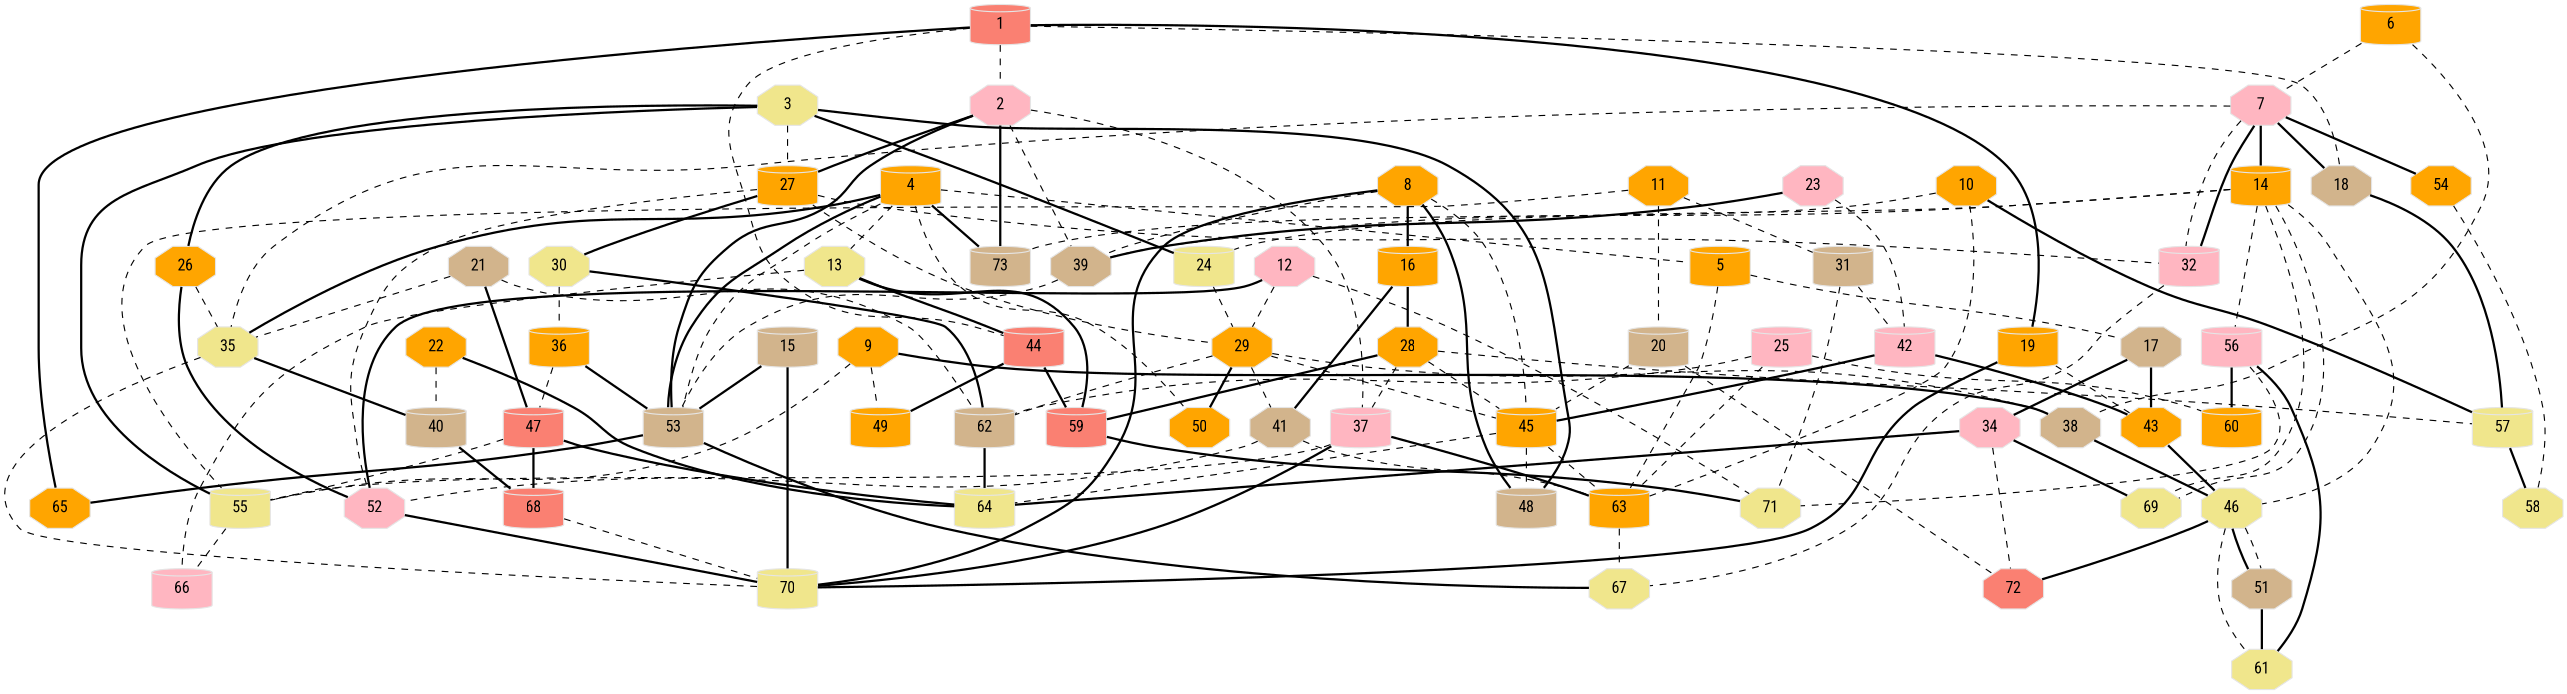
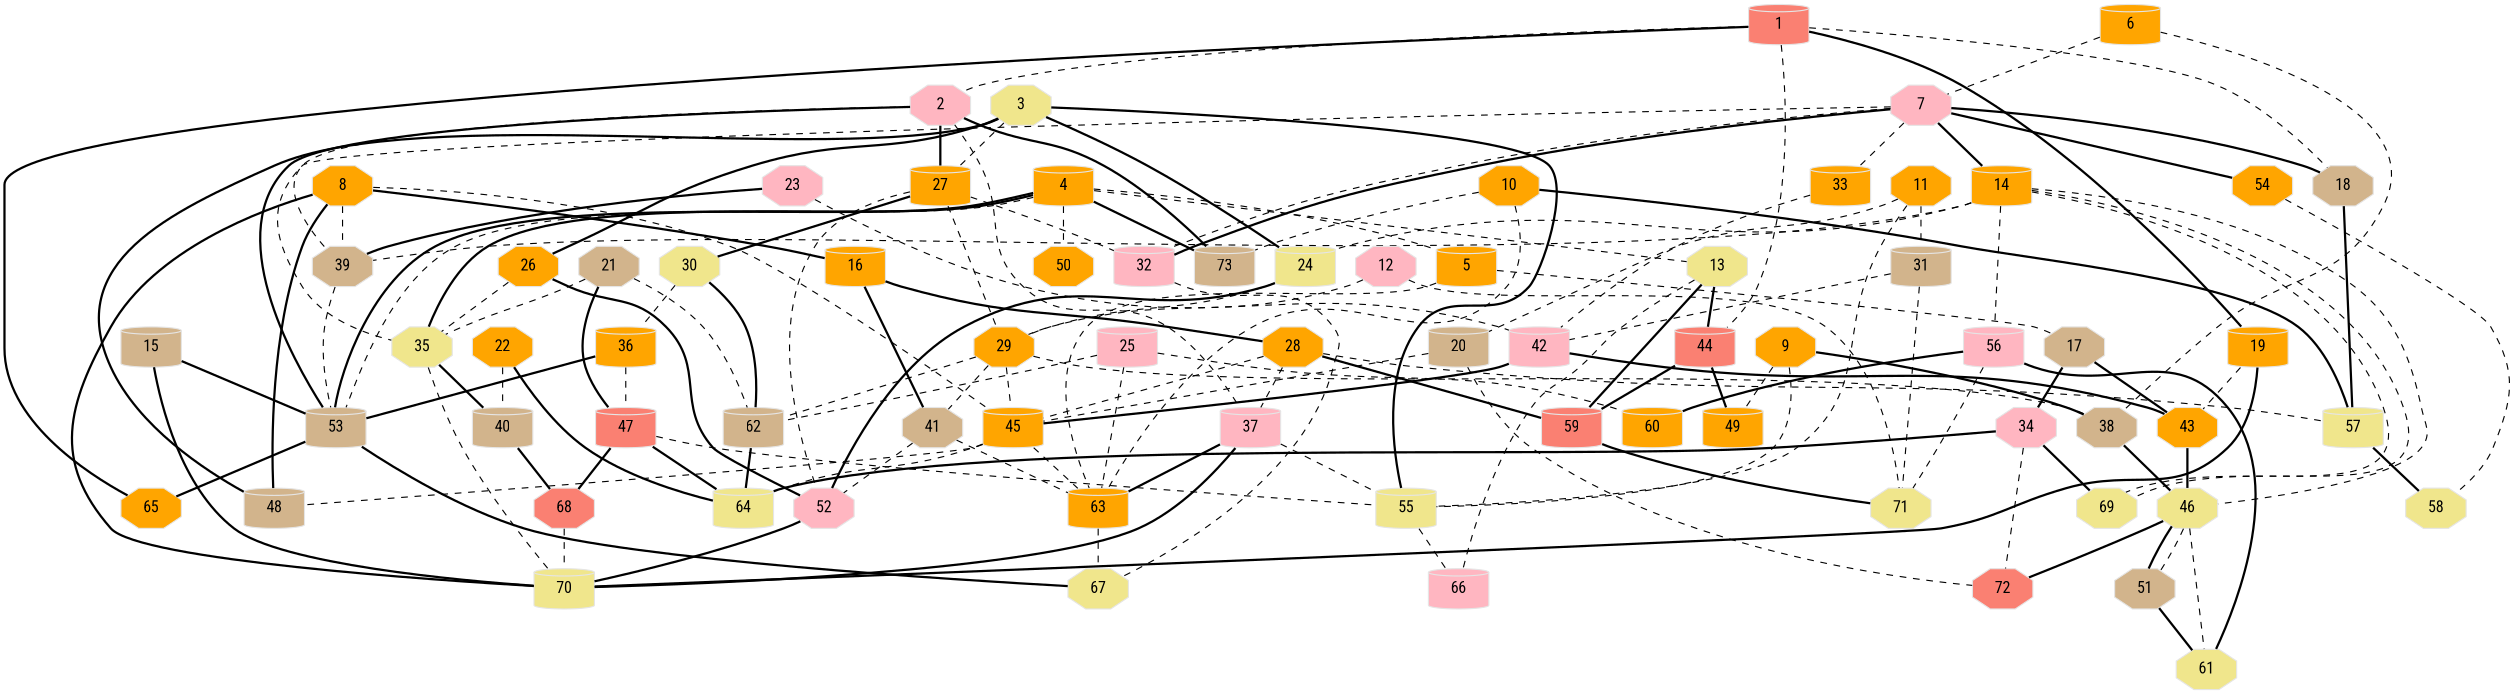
none -> (1840, 186)
(743, 291) -> (1026, 303)
(1221, 387) -> none
(533, 508) -> (564, 508)
